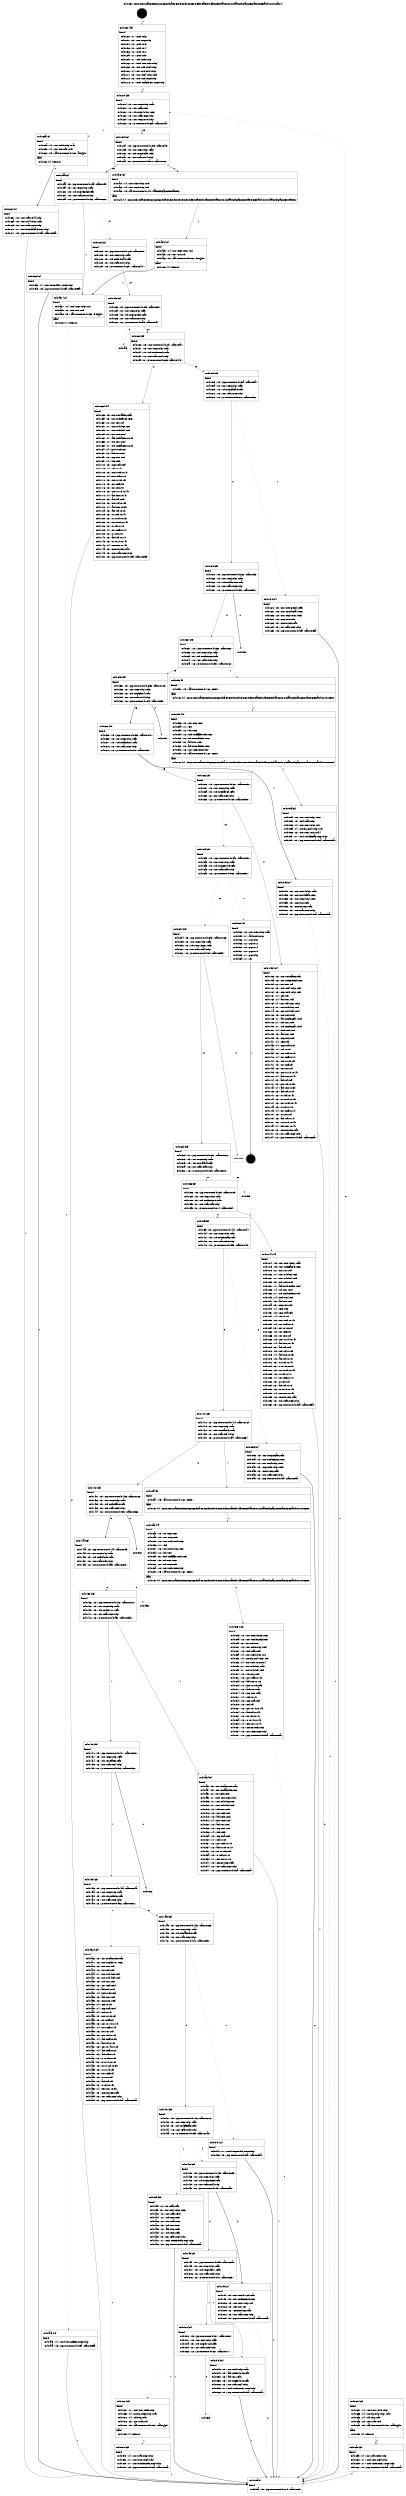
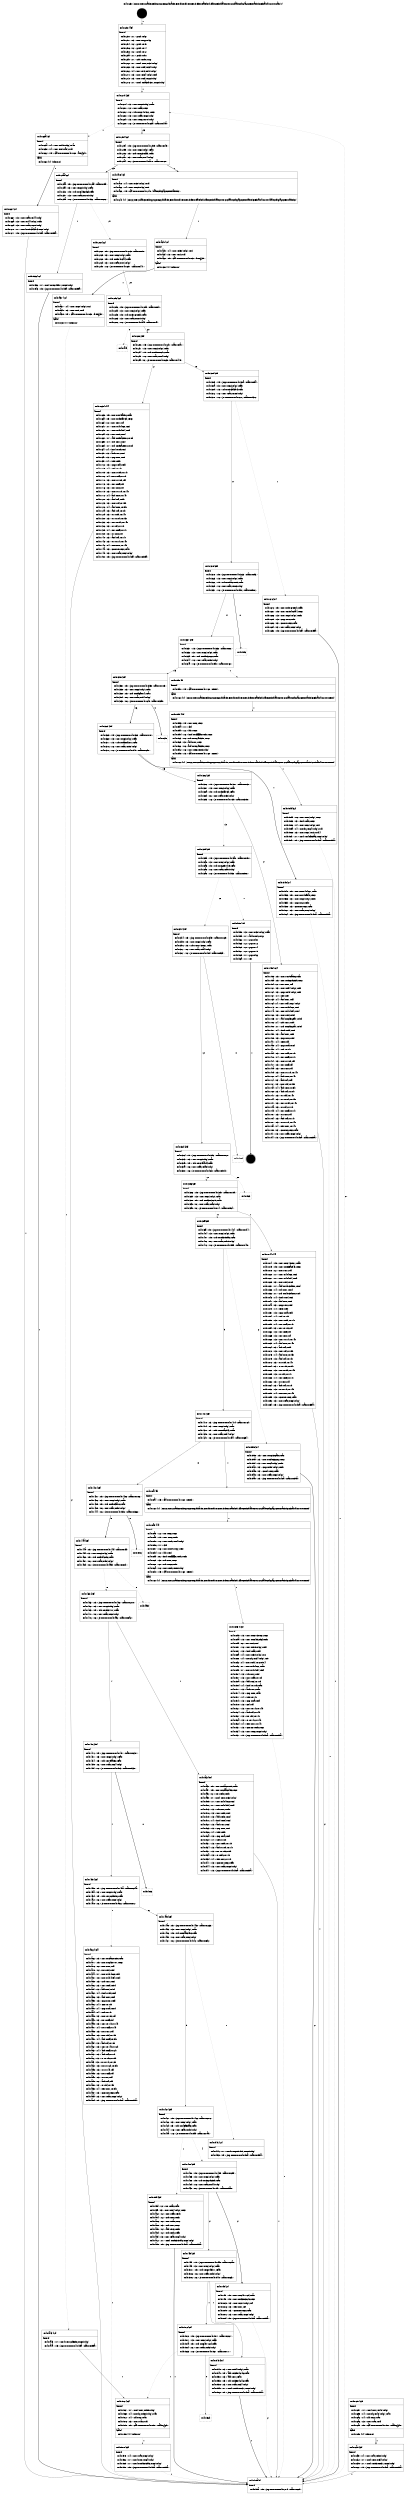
(85, 248) -> (67, 237)
(273, 2314) -> none
(99, 2475) -> (100, 2372)
